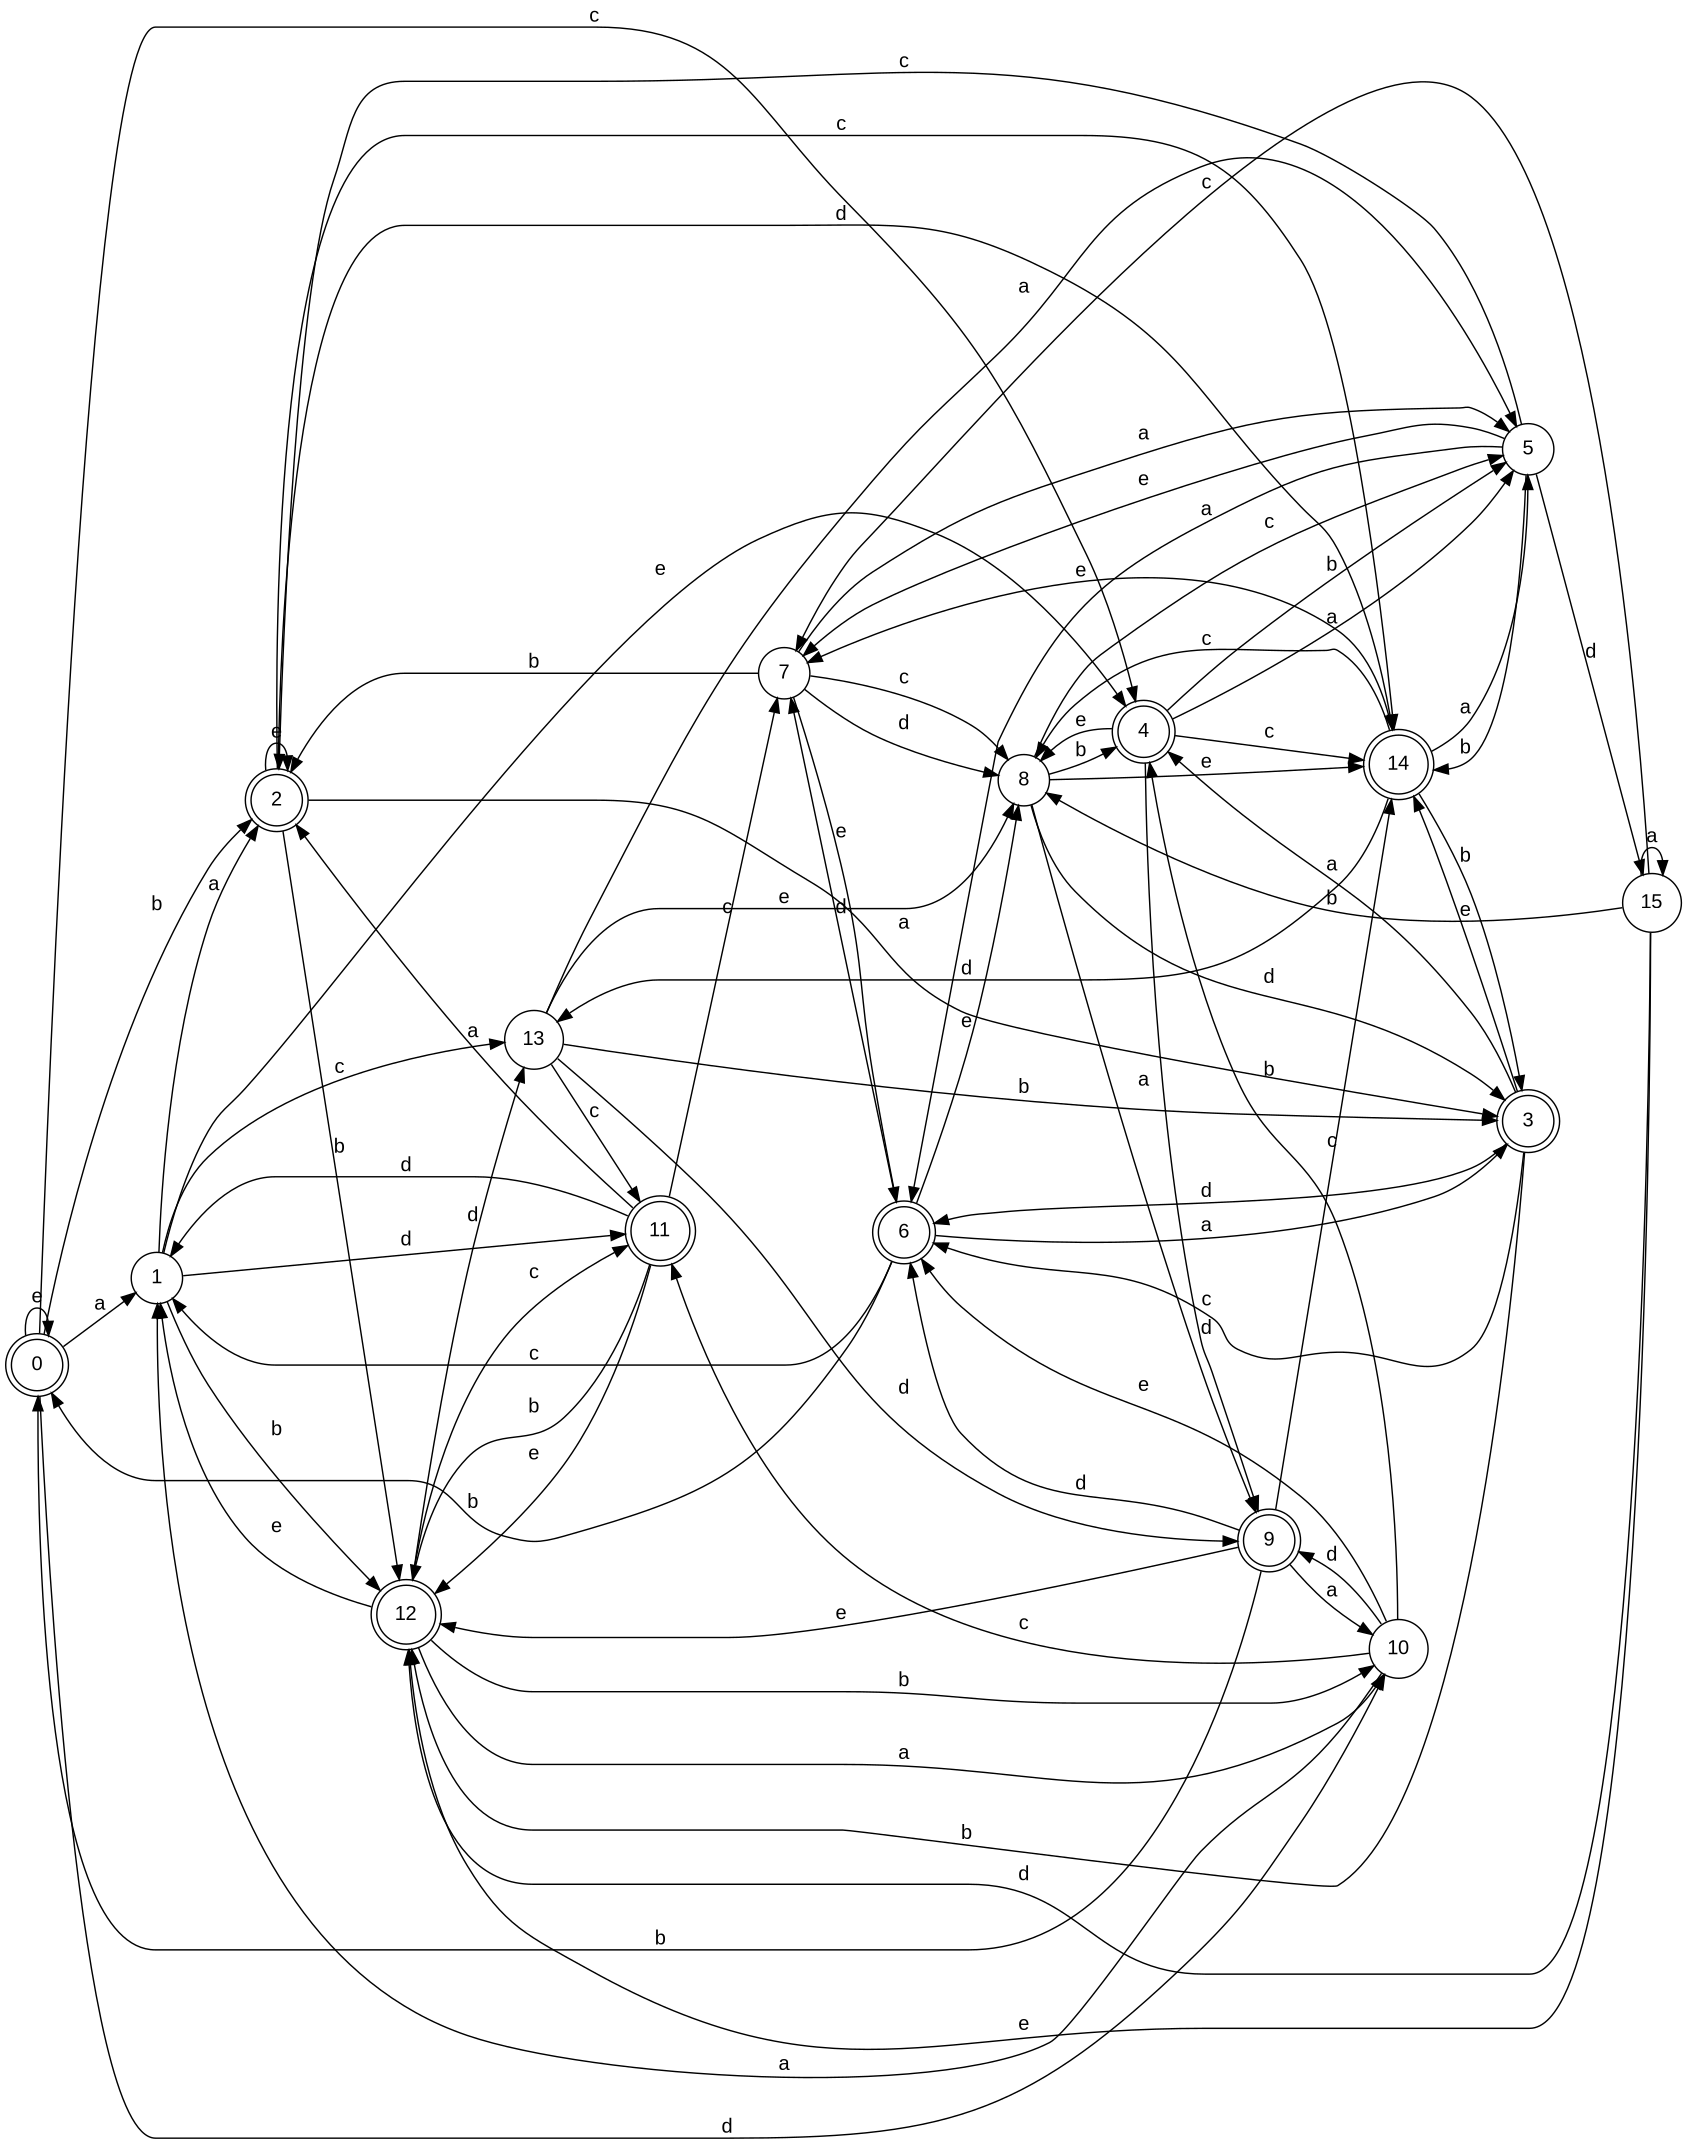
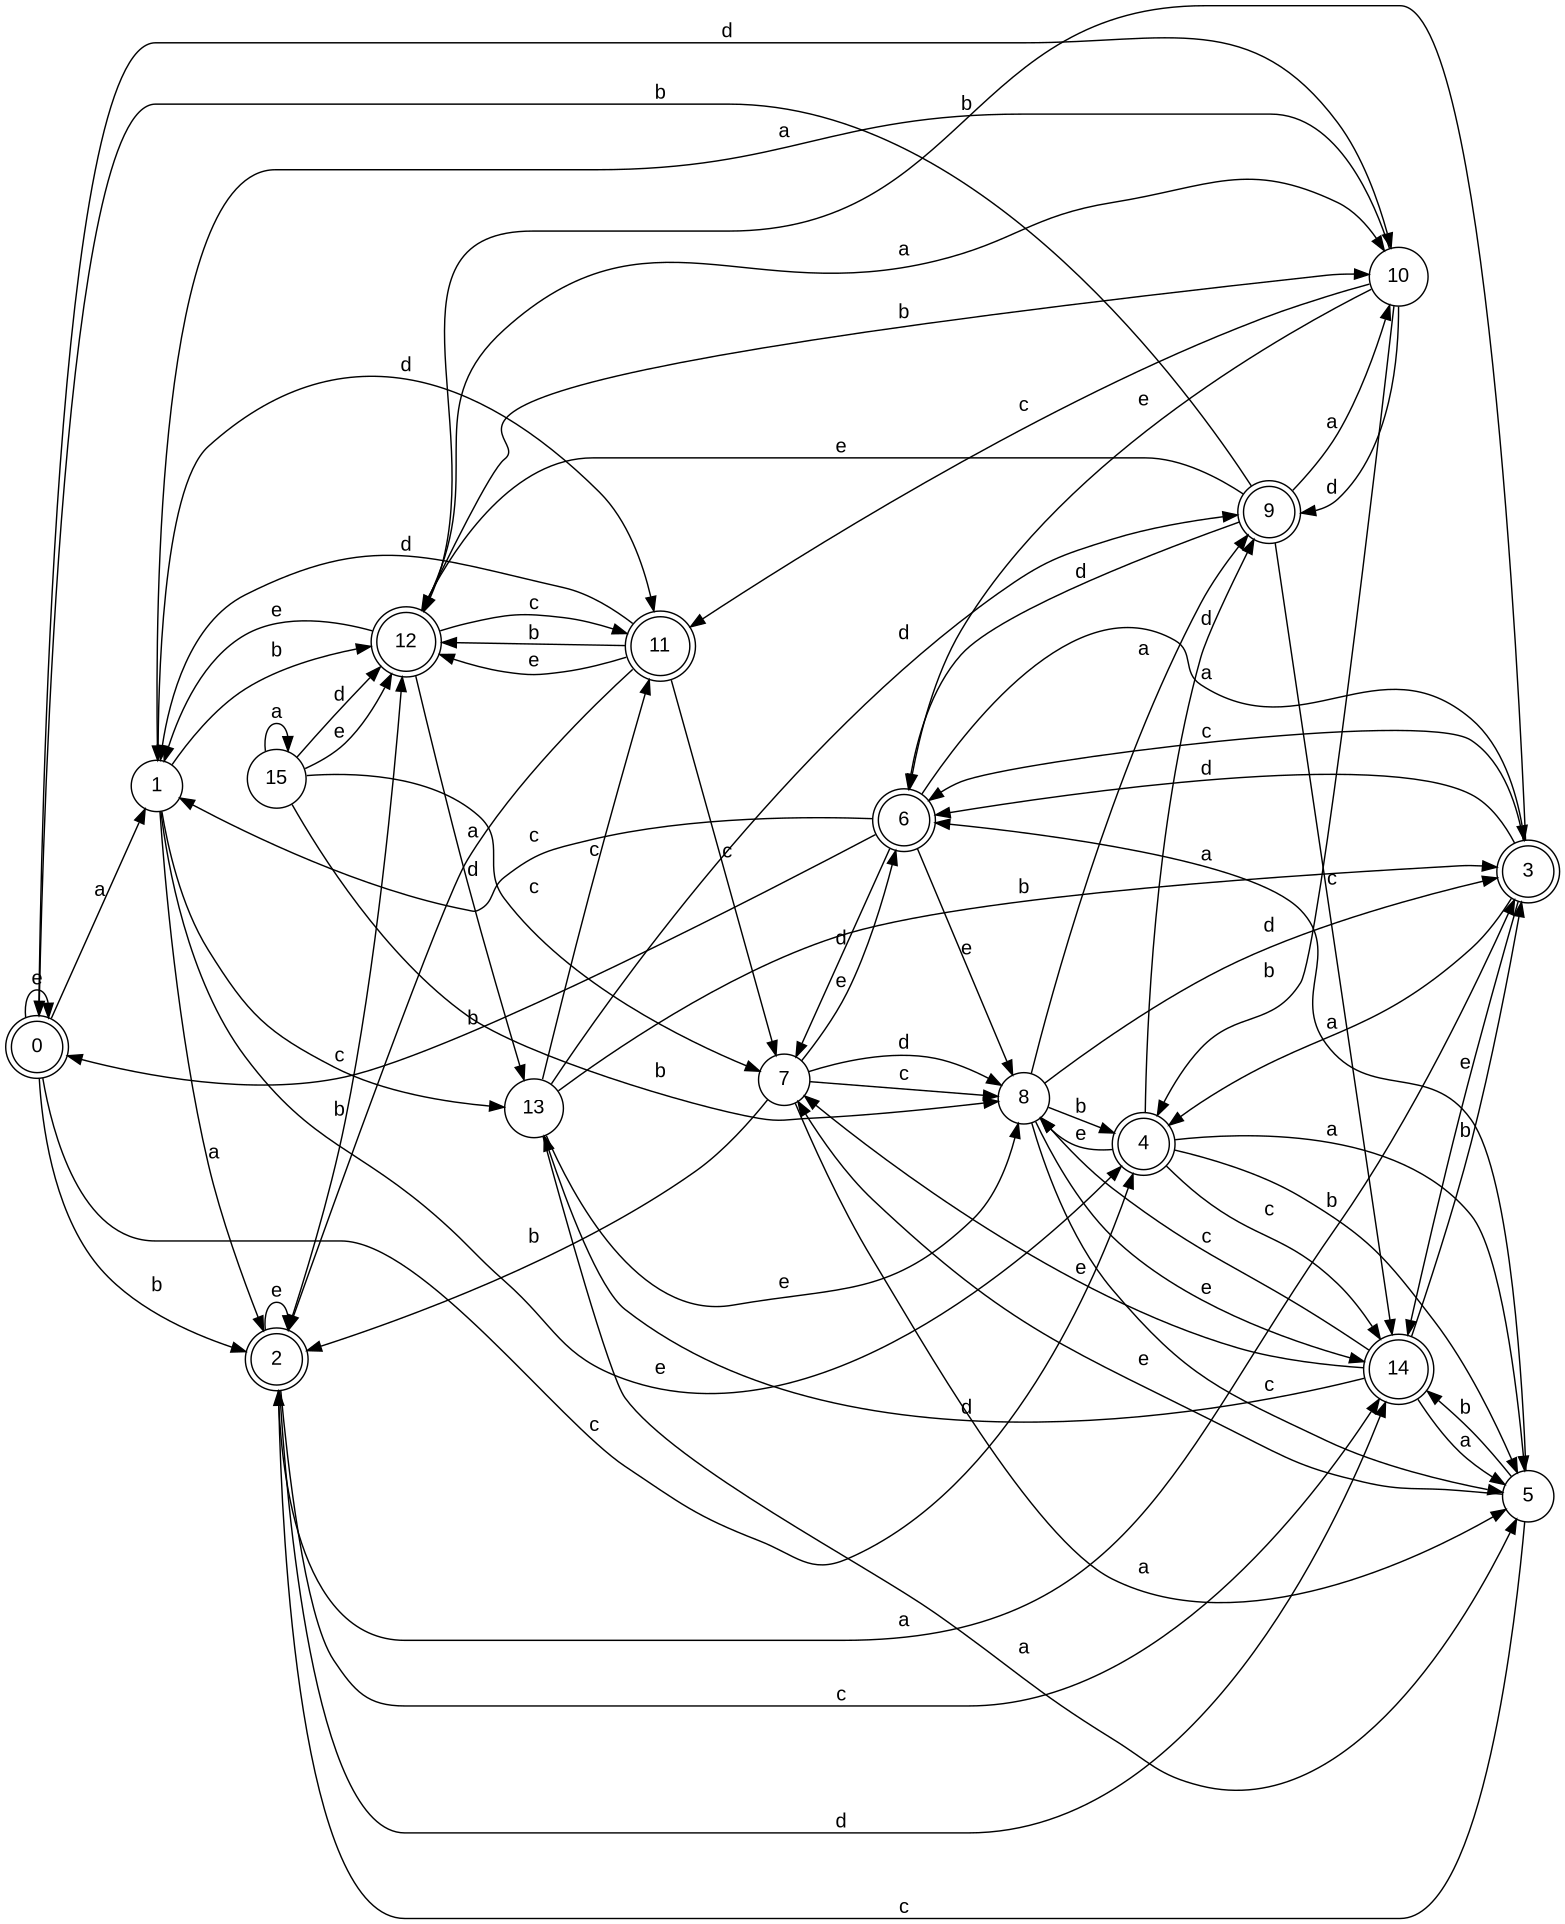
(1588, 667) -> none
